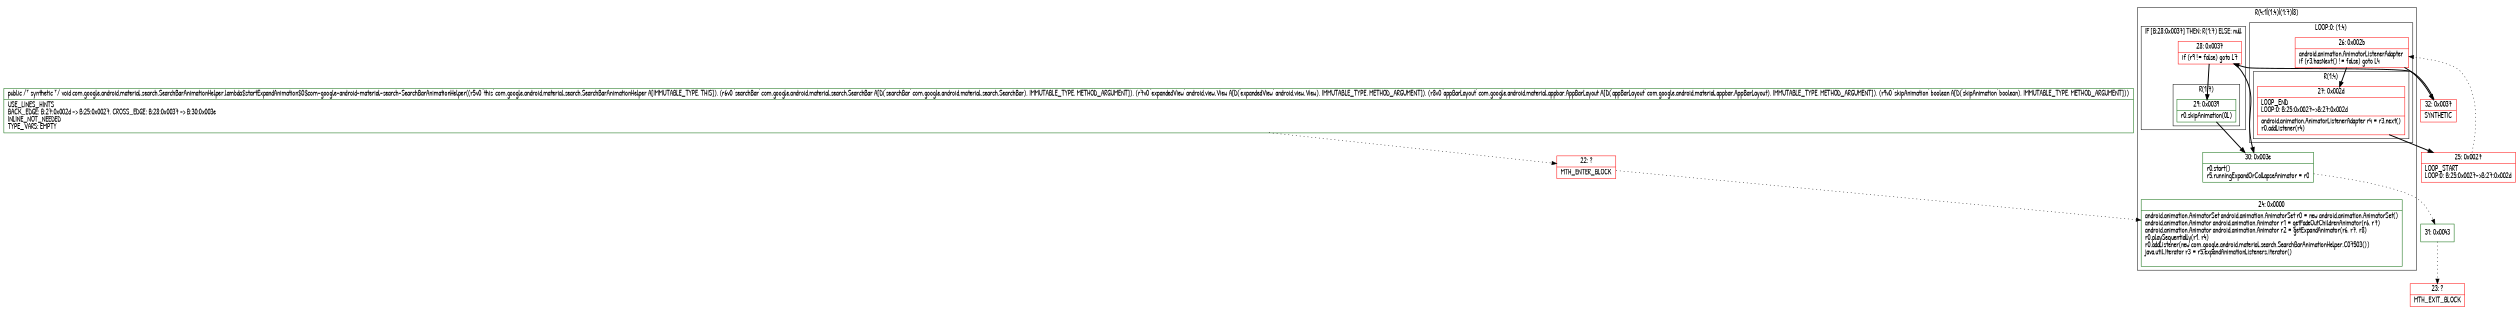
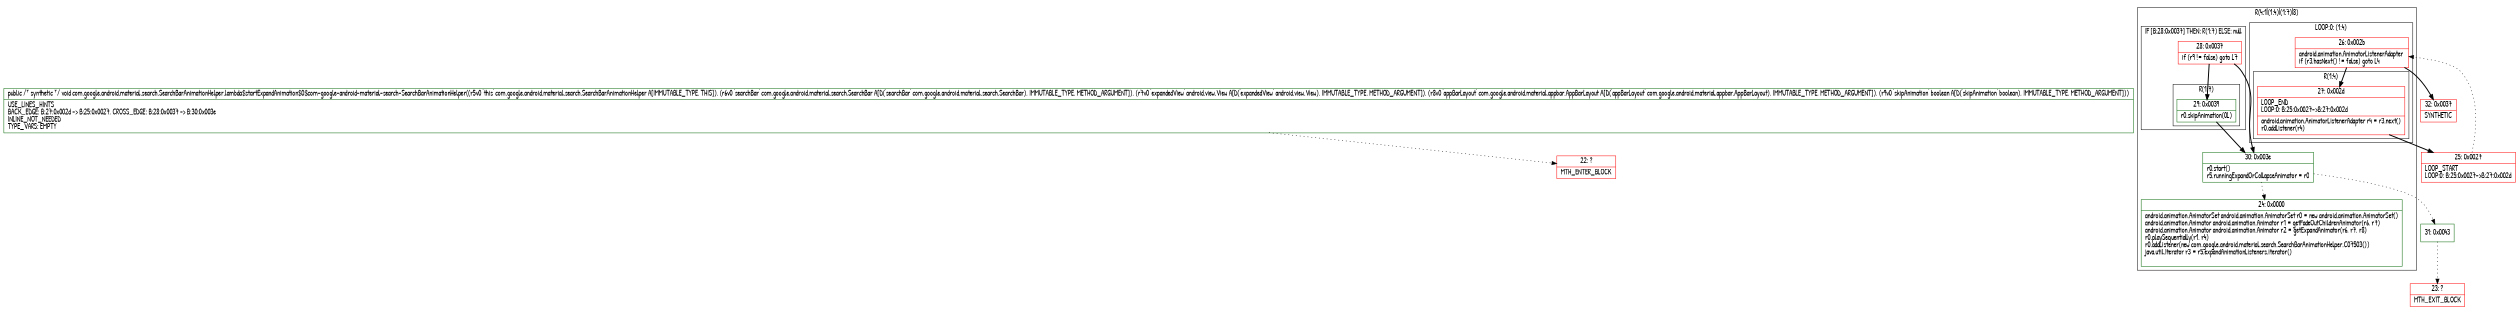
(2317, 69) -> none
(1876, 195) -> (2262, 189)
